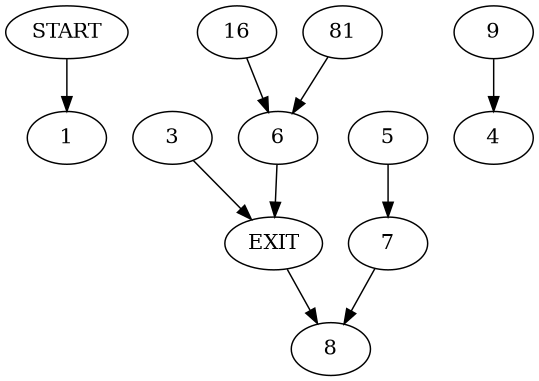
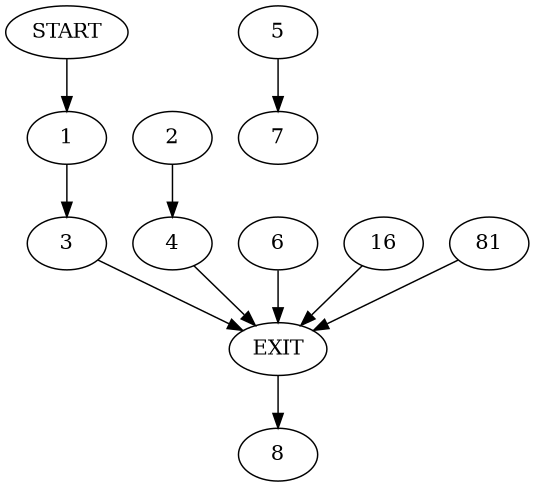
(494, 32) -> (172, 138)
(255, 78) -> (337, 290)
(314, 79) -> (393, 292)
none -> (67, 183)
none -> (219, 290)
(363, 290) -> none
